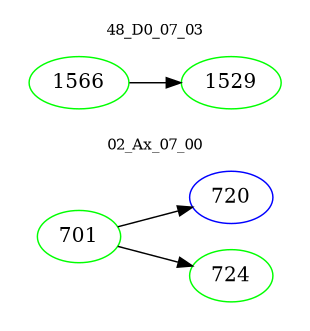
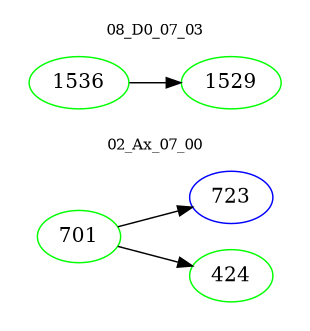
(155, 31) -> (155, 31)
(79, 83) -> (79, 83)
(231, 197) -> (231, 197)
(231, 276) -> (231, 276)
